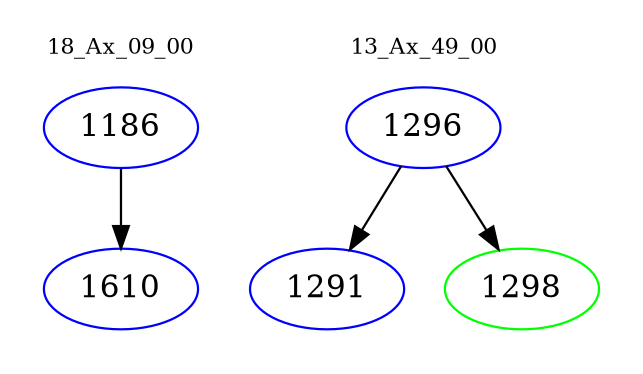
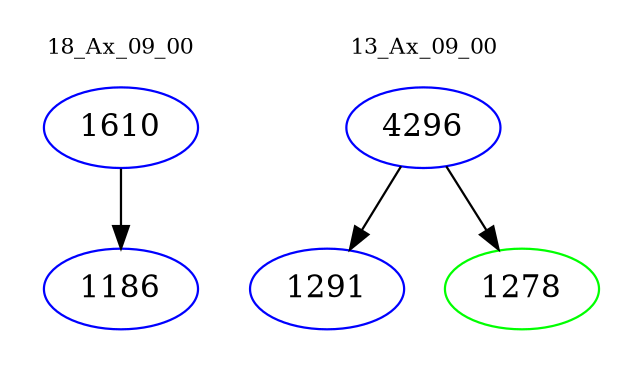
(425, 48) -> (425, 48)
(423, 128) -> (423, 128)
(121, 197) -> (121, 197)
(522, 289) -> (522, 289)
